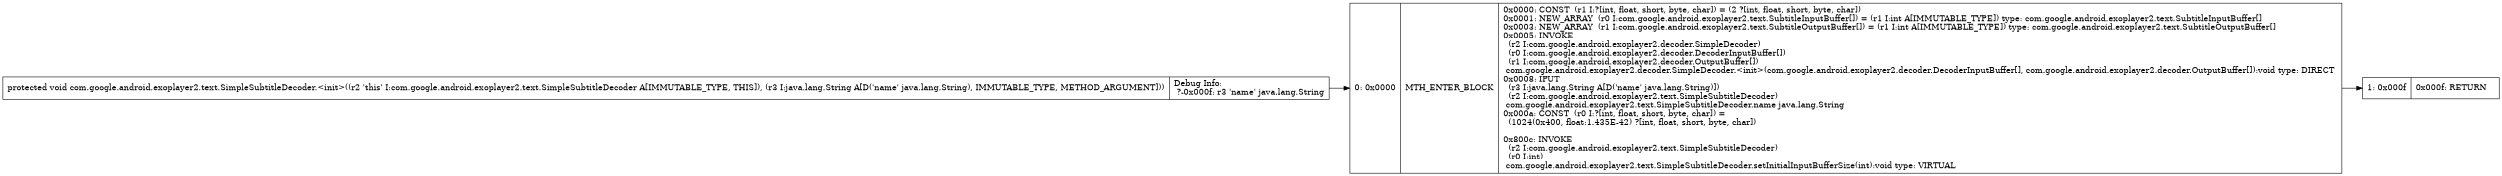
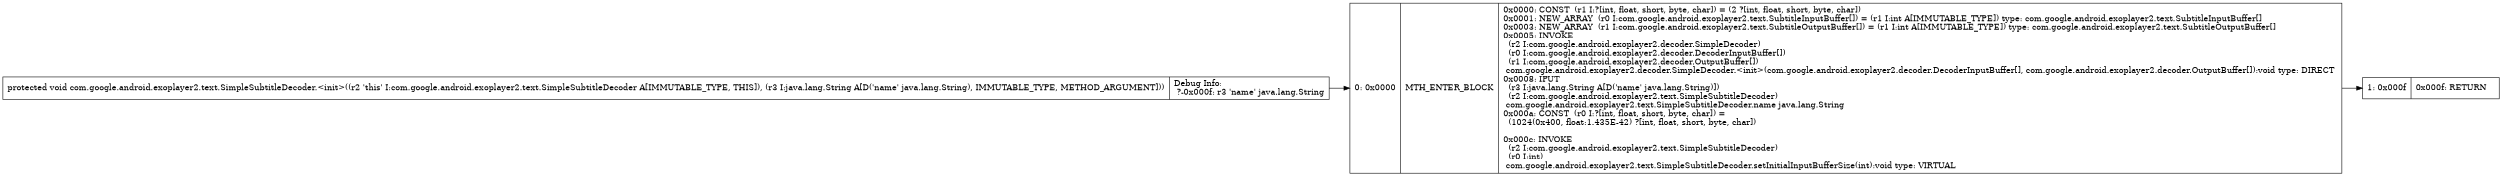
(1541, 140) -> (1541, 140)
